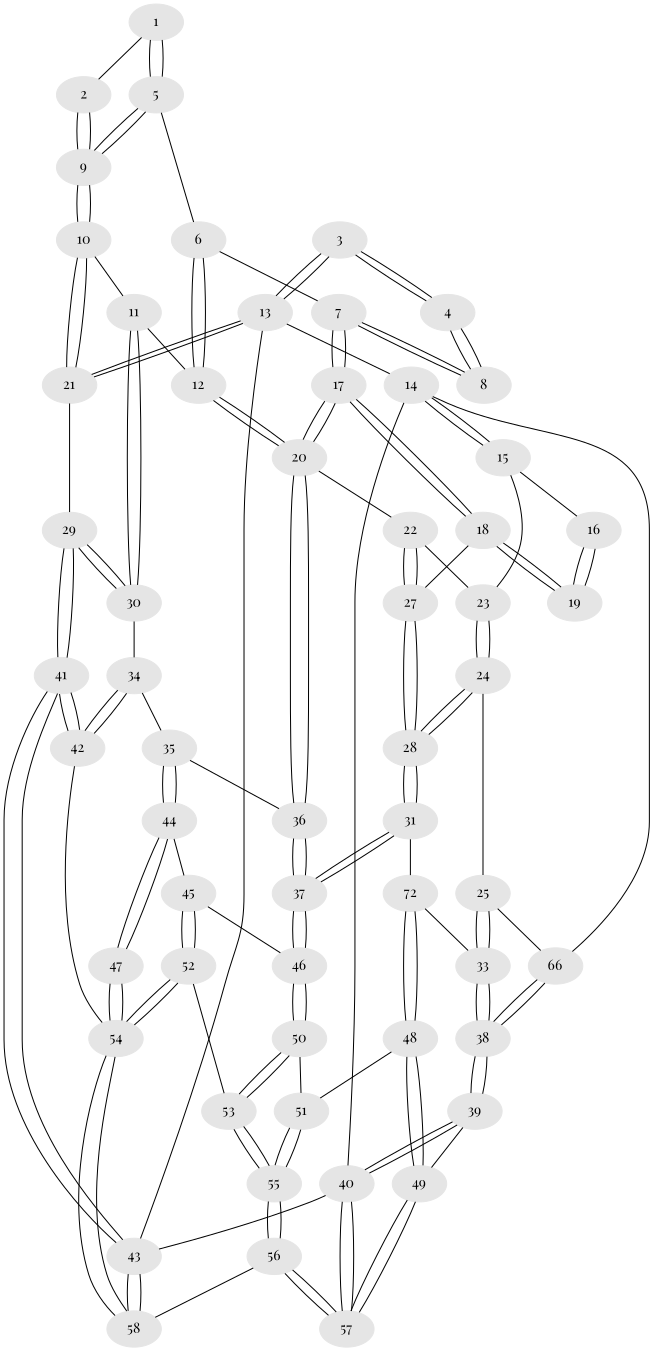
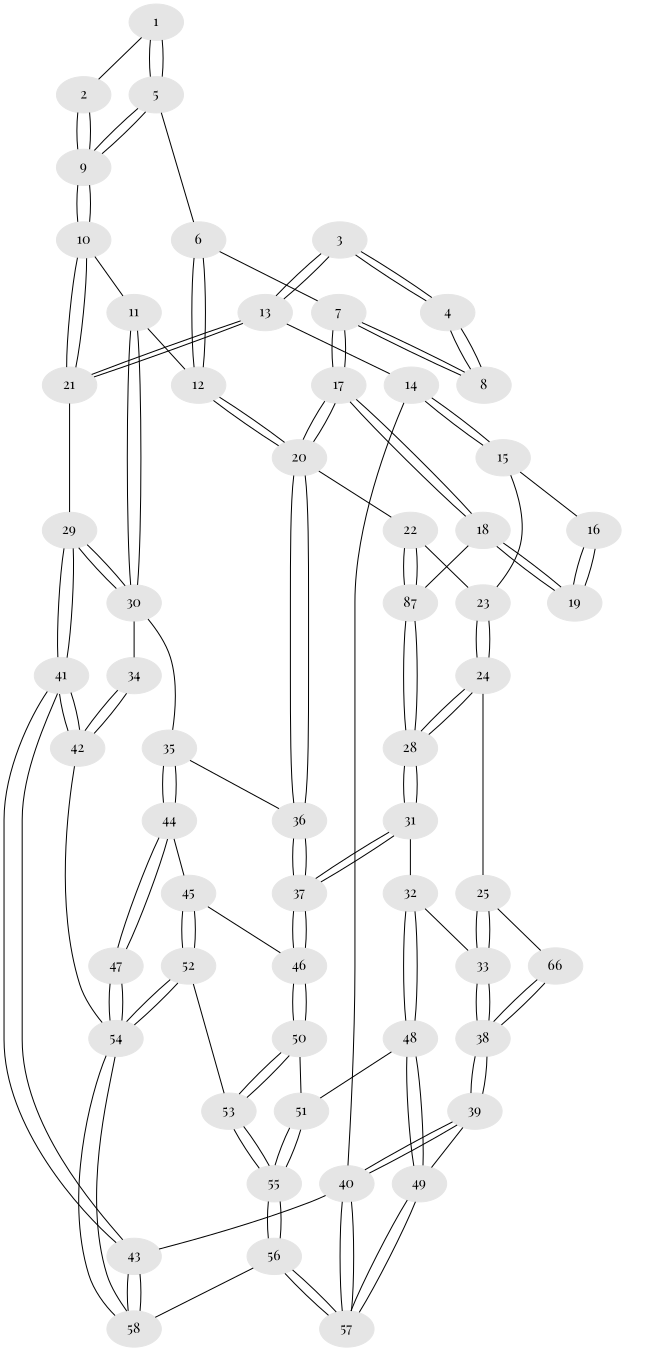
(410, 603) -> (410, 603)
(649, 615) -> none
(152, 712) -> (173, 671)
(244, 769) -> none
(410, 893) -> (410, 893)
